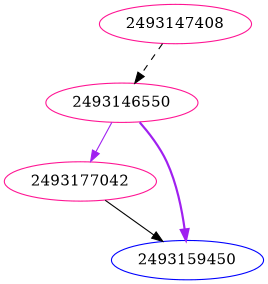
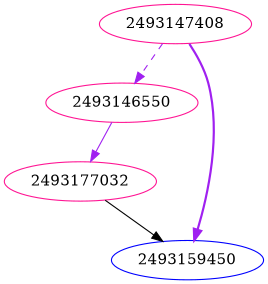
(152, 59) -> (152, 59)
(171, 172) -> (214, 135)
(80, 181) -> (80, 181)
